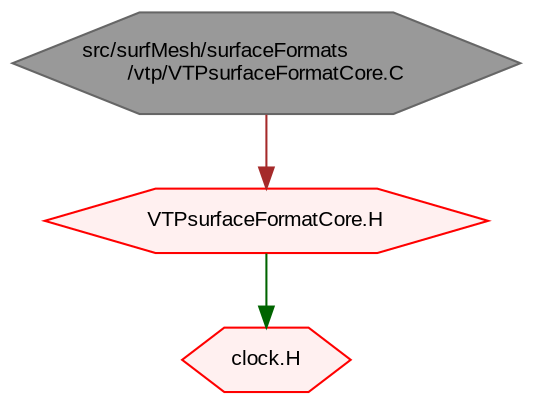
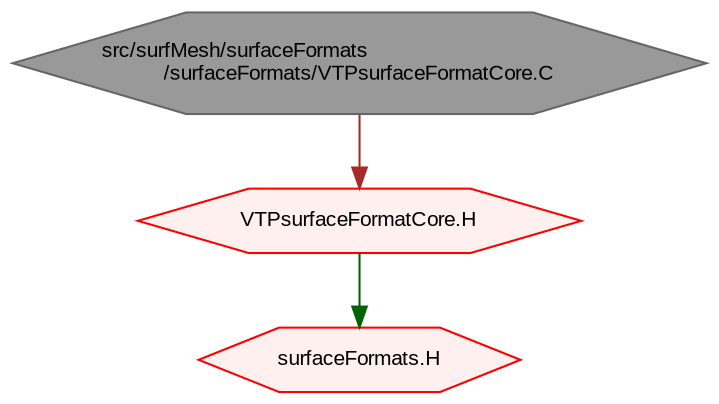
(266, 63) -> (360, 63)
(266, 360) -> (360, 360)
